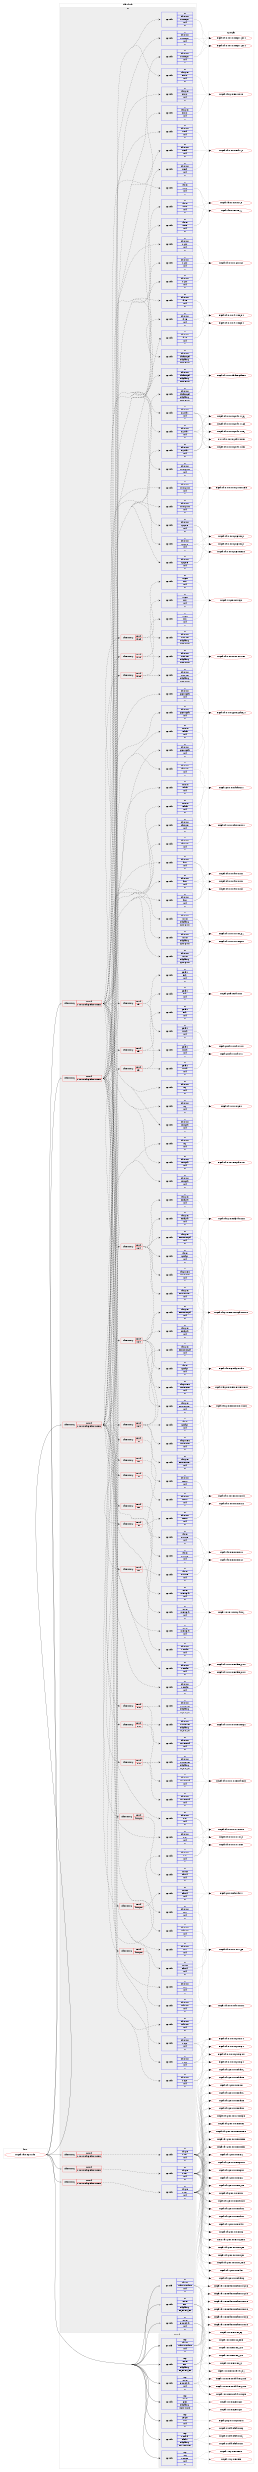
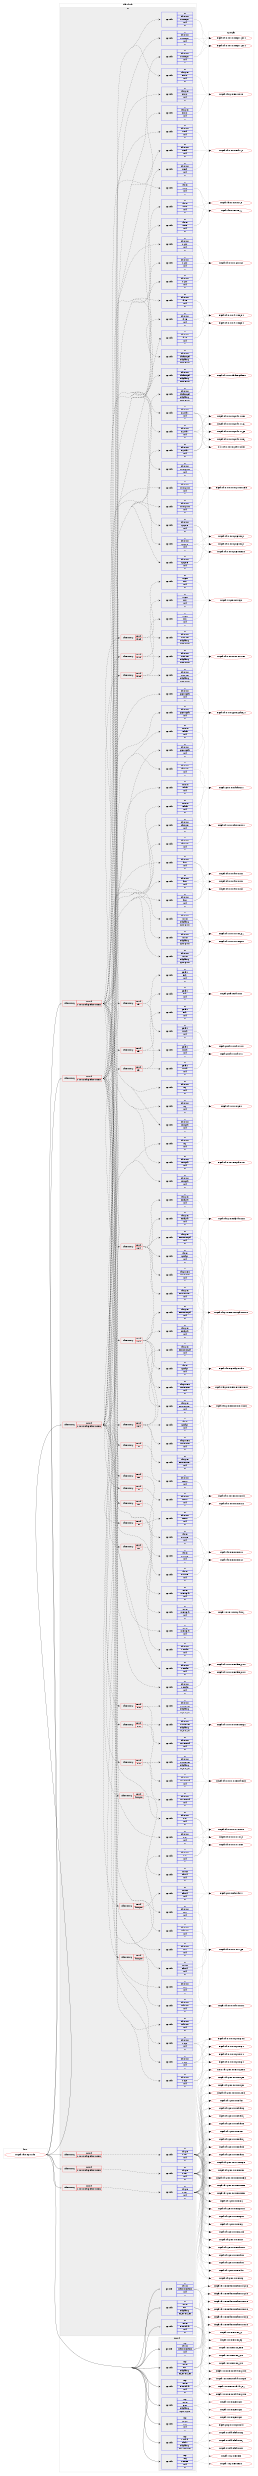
none -> (231, 2410)
